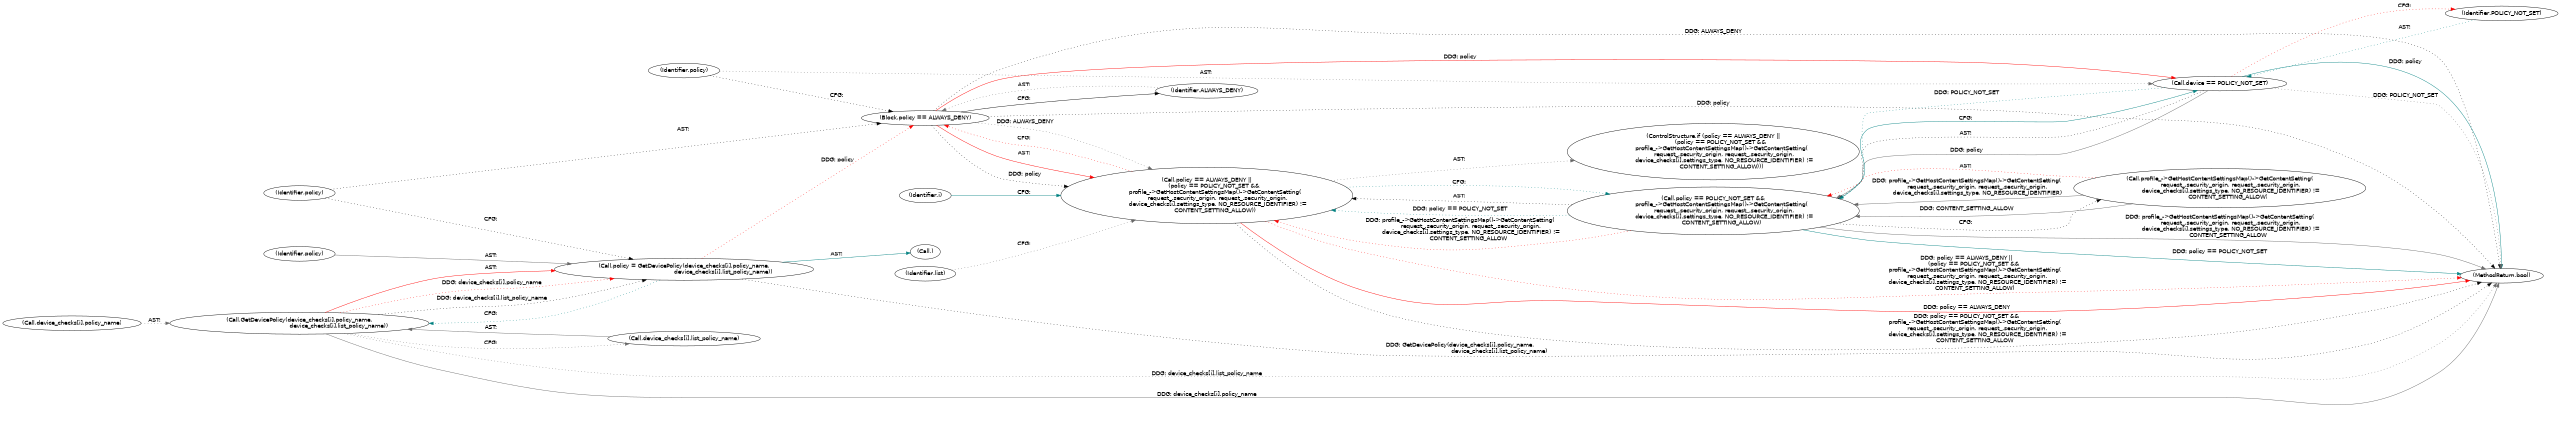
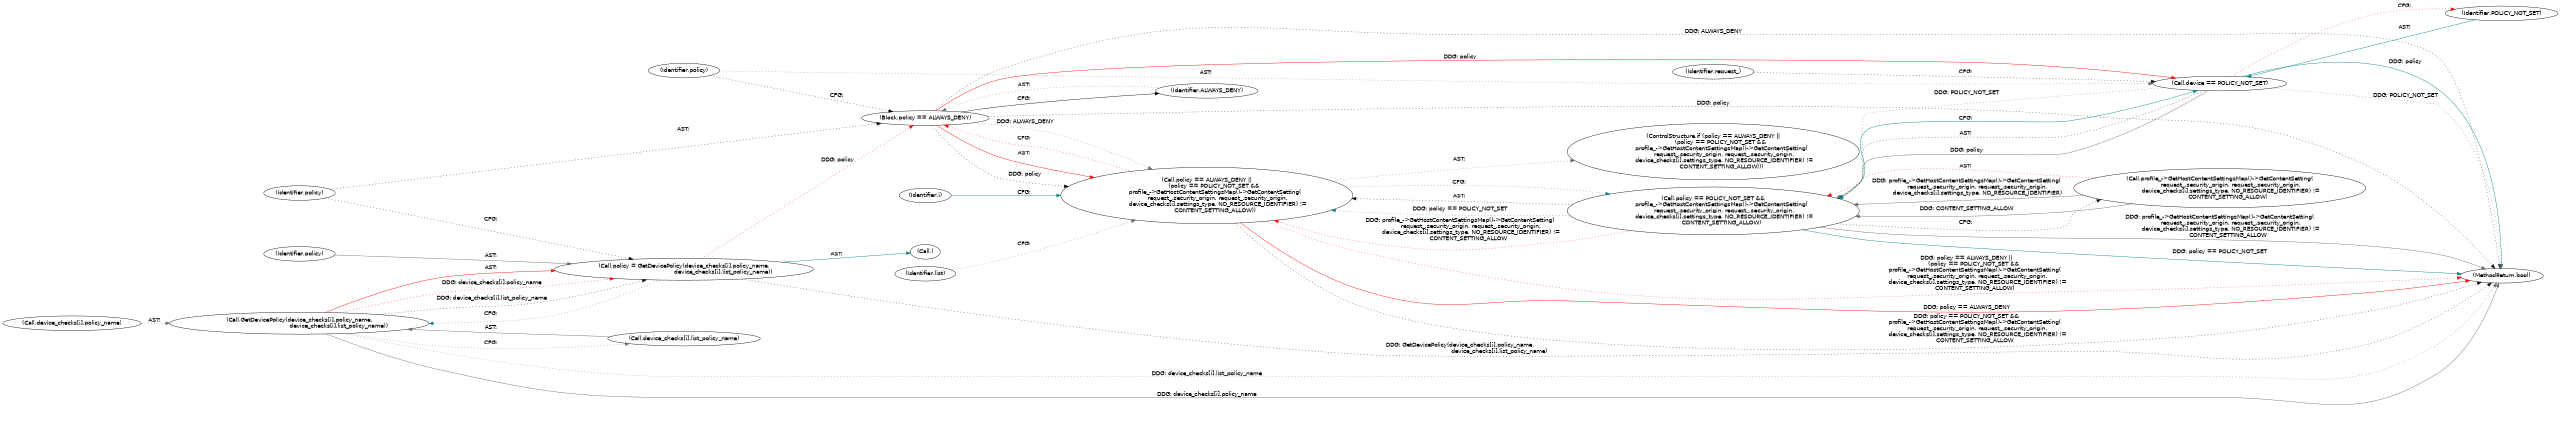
(2363, 48) -> (2363, 48)
none -> (1713, 72)
